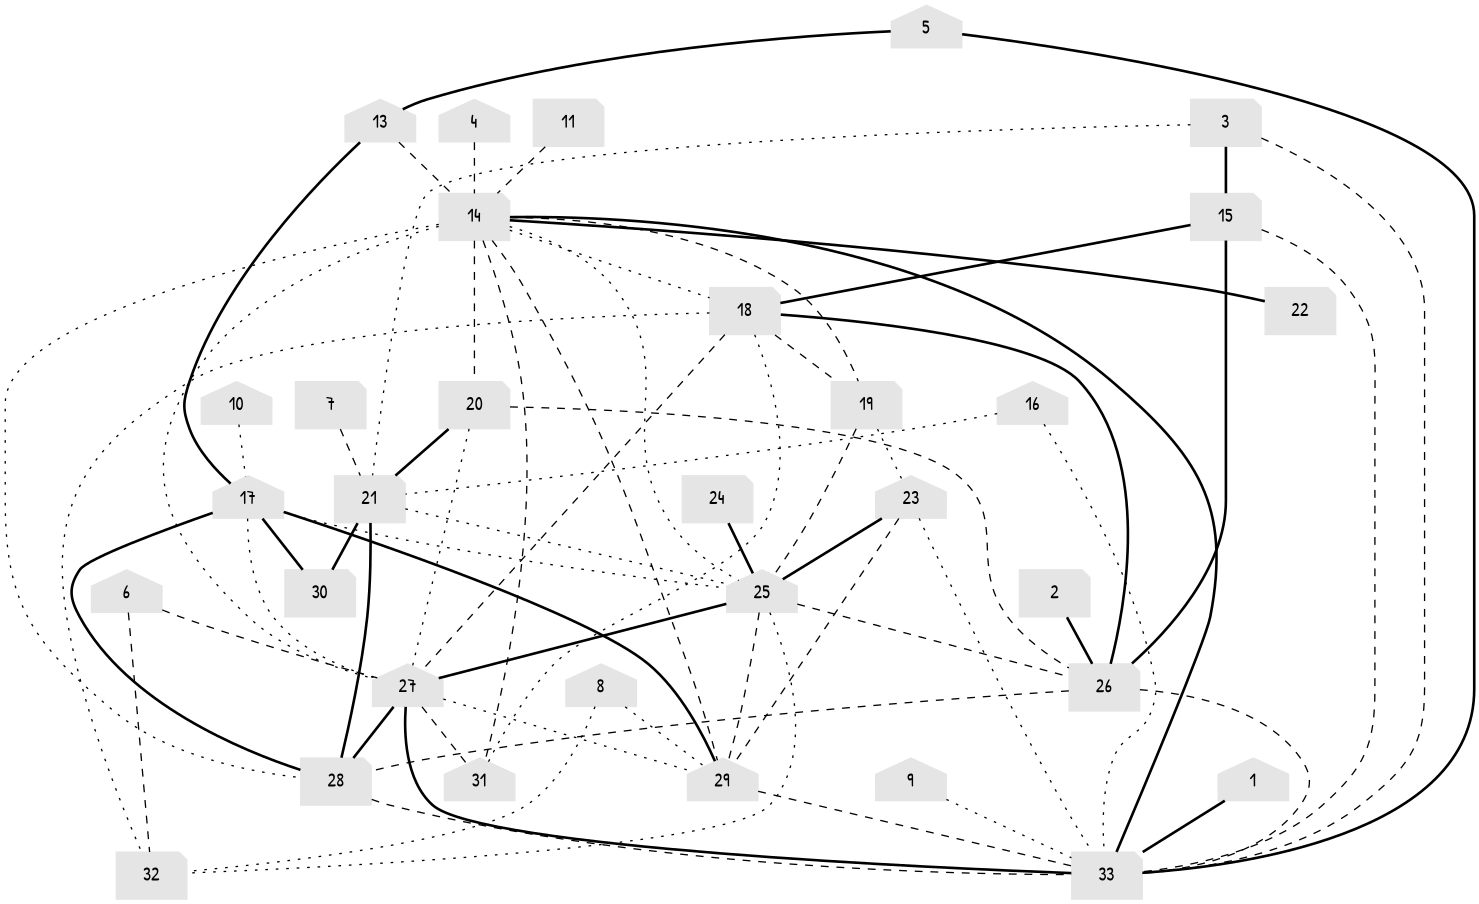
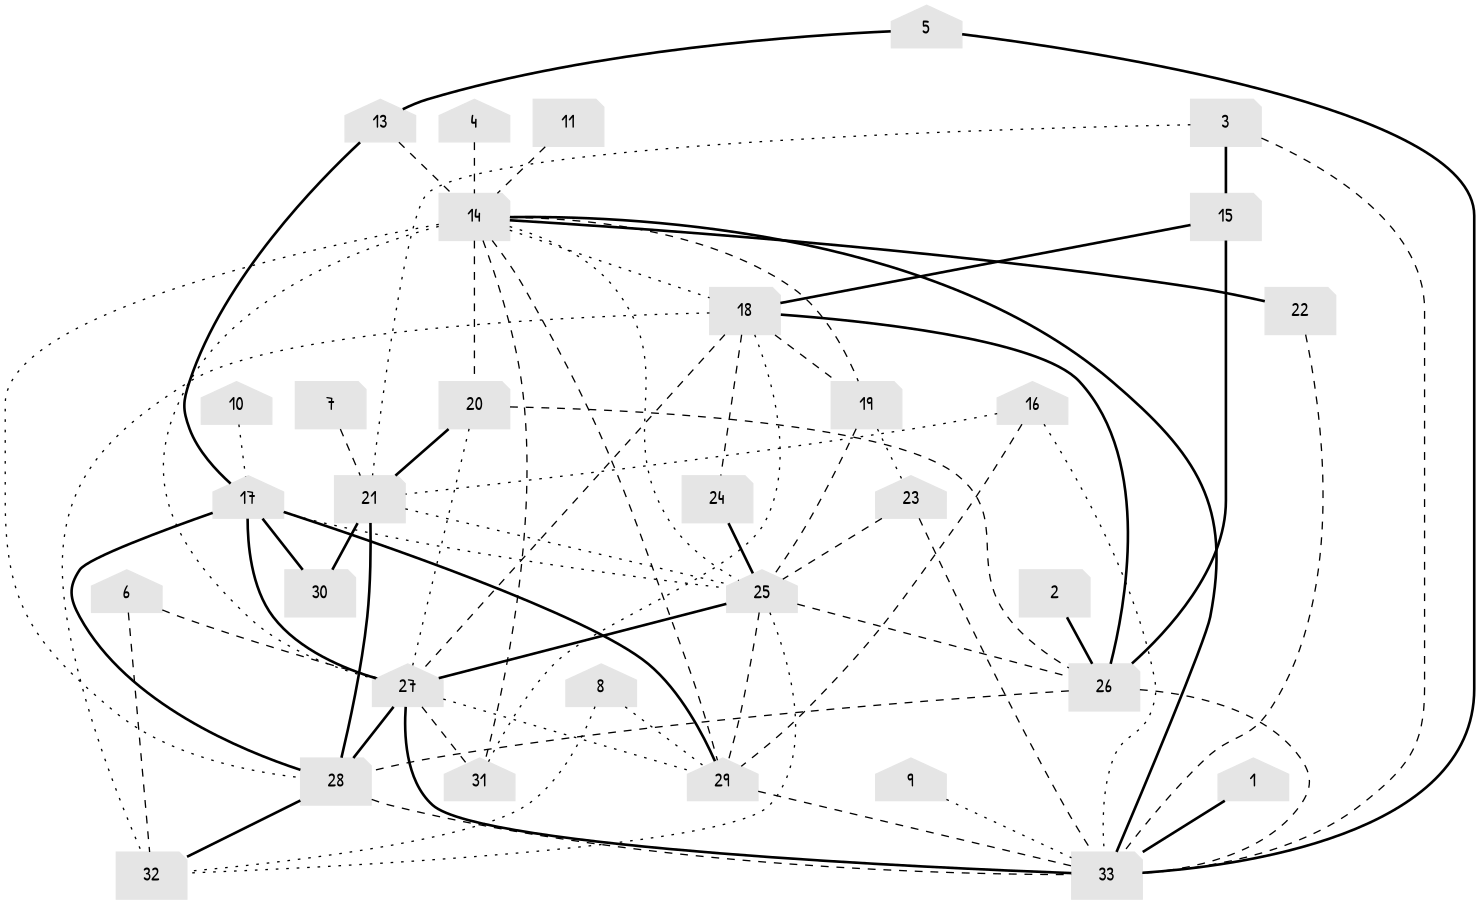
none -> (731, 405)
(832, 549) -> (832, 549)
(1375, 597) -> (1306, 628)
(279, 624) -> (279, 624)
(817, 641) -> (896, 608)
(1001, 687) -> (1001, 687)
none -> (244, 829)
